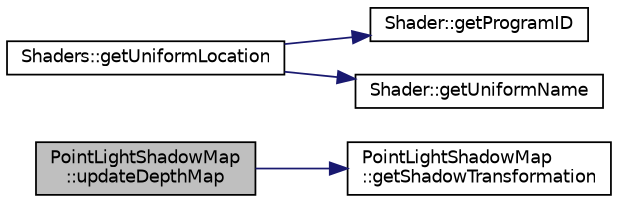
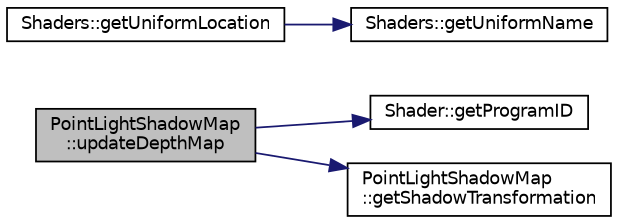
(319, 41) -> (304, 124)
(479, 91) -> (479, 25)
